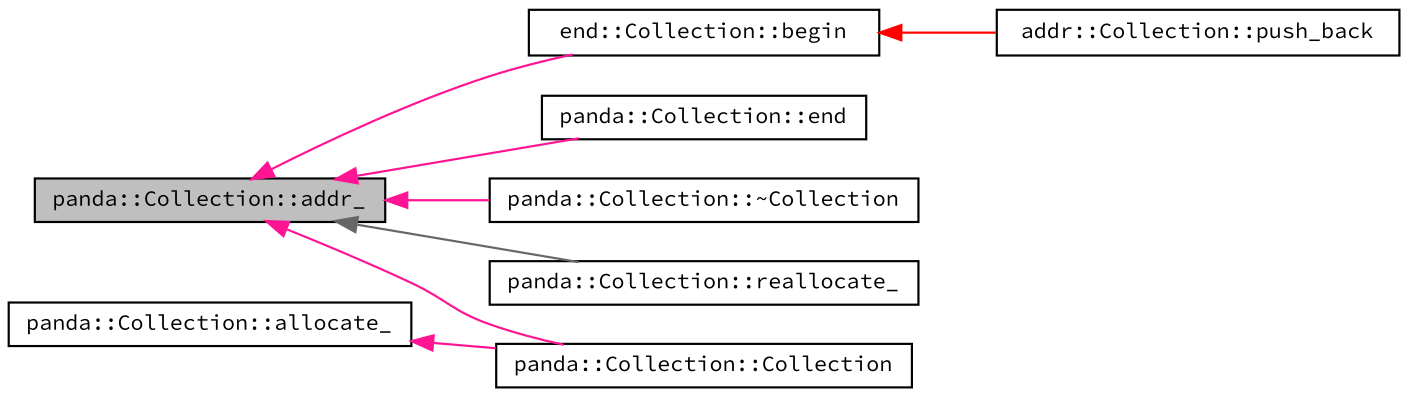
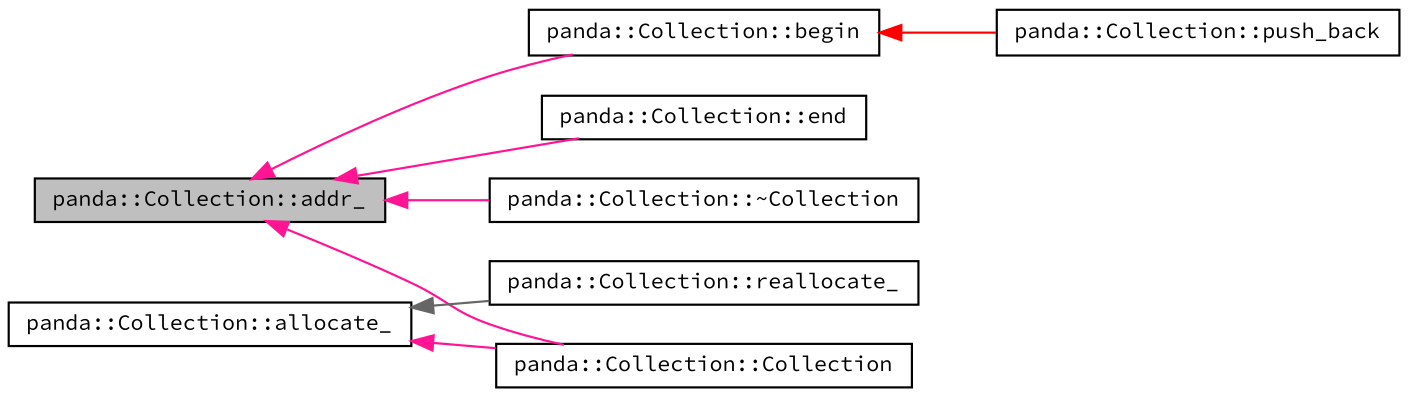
(704, 33) -> (704, 33)
(1198, 33) -> (1198, 33)
(468, 243) -> (472, 302)
